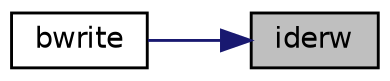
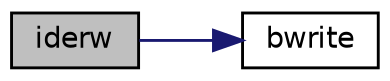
(184, 40) -> (176, 40)
